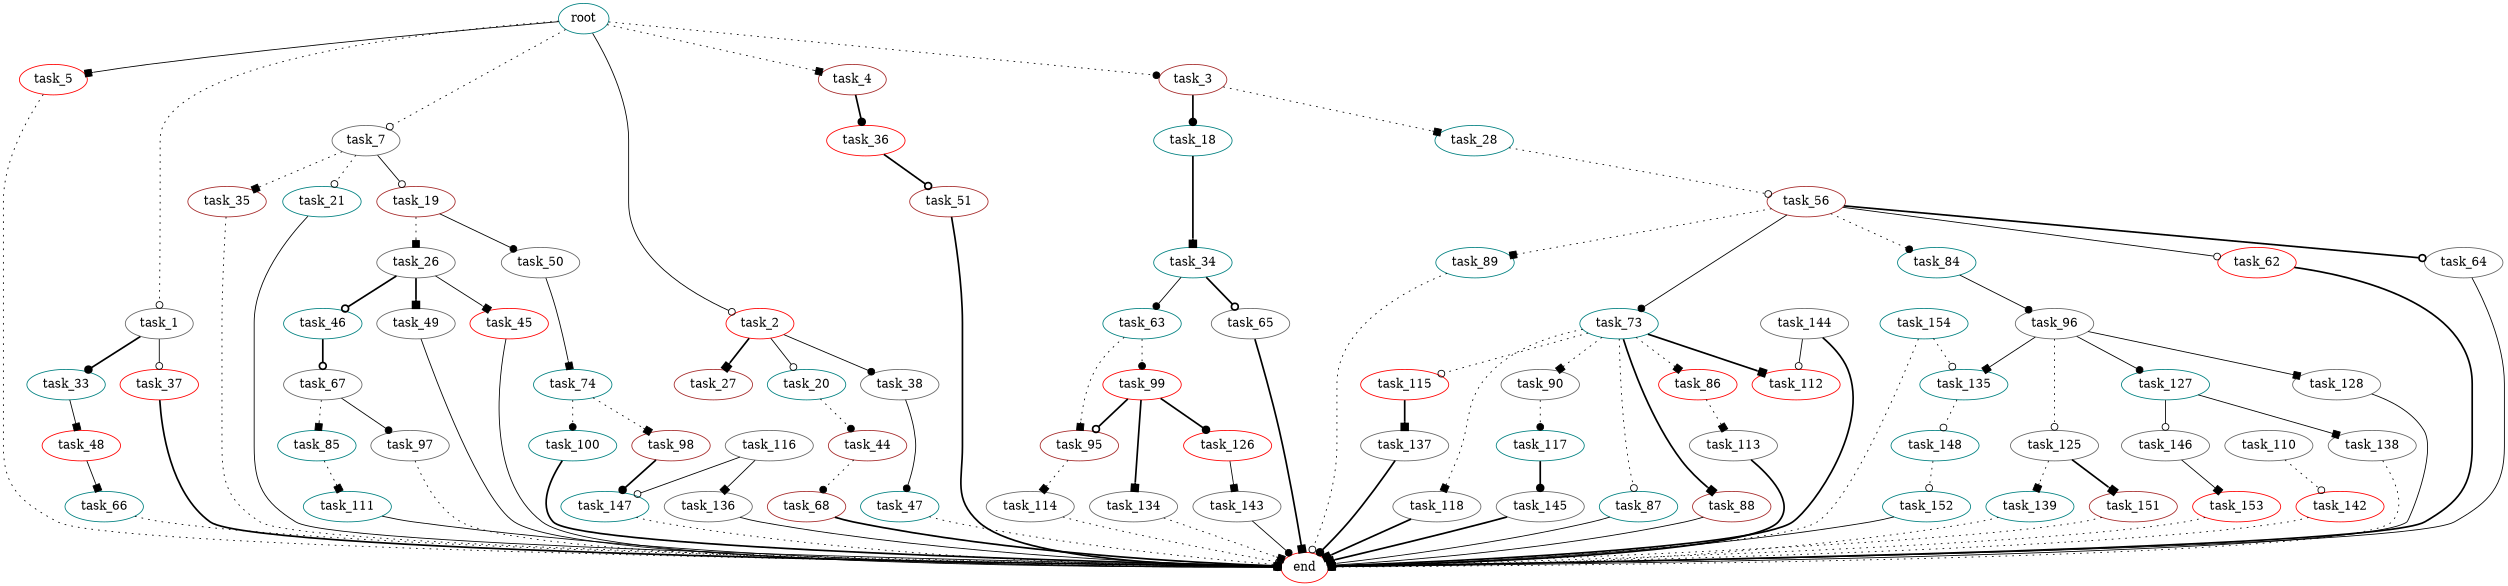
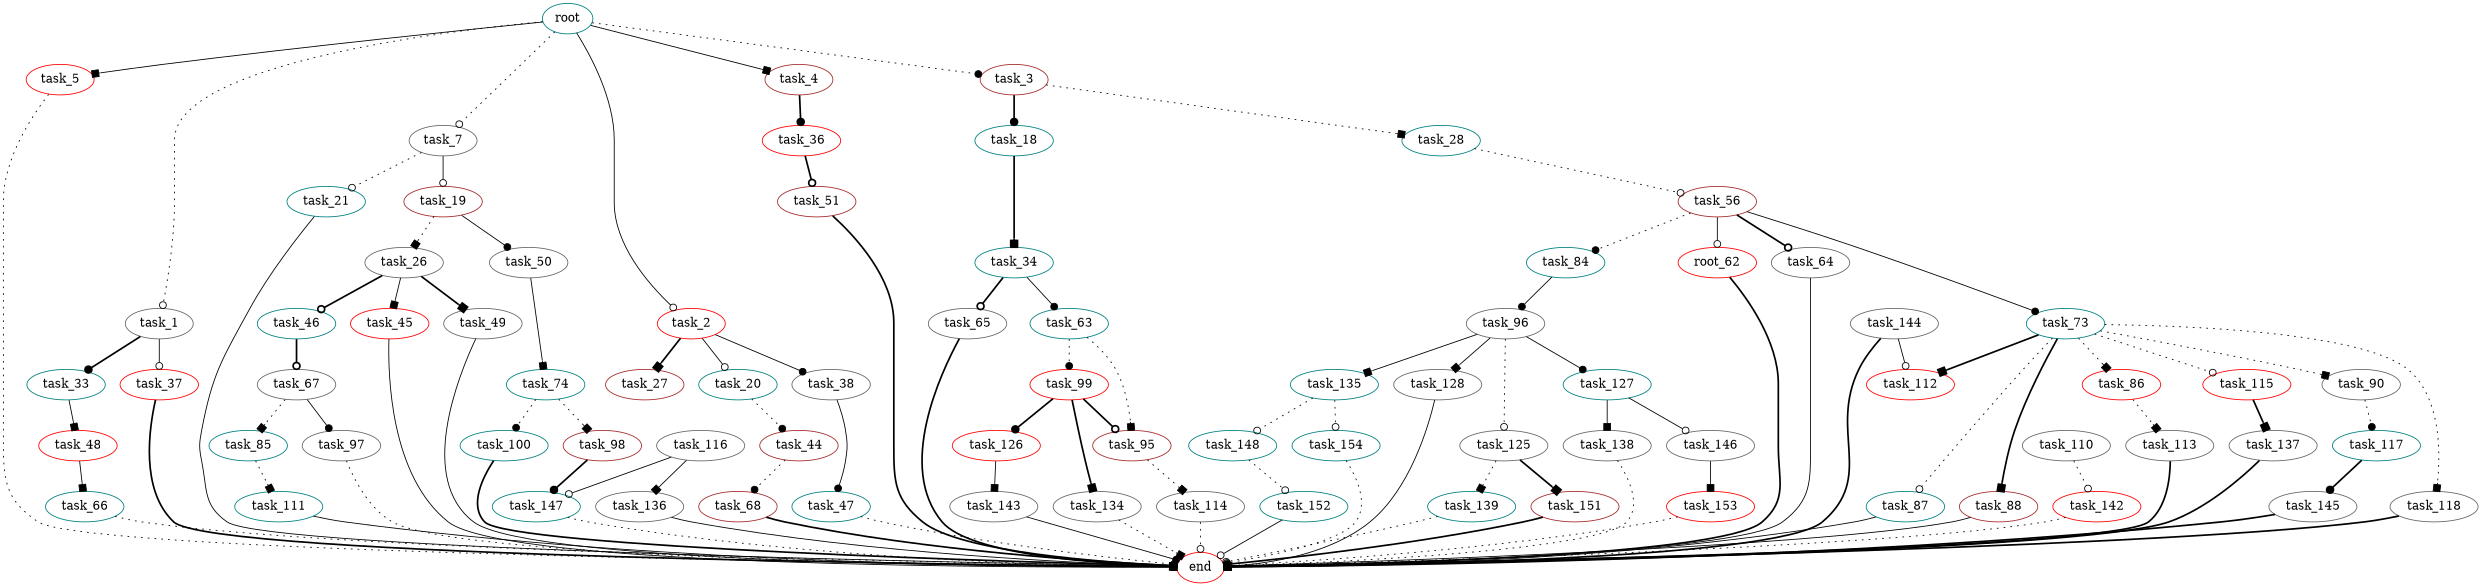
(711, 47) -> (676, 47)
(227, 202) -> none
(1475, 263) -> none
(2257, 263) -> (1717, 263)
(1942, 351) -> (1335, 412)
(1892, 540) -> (1388, 545)
